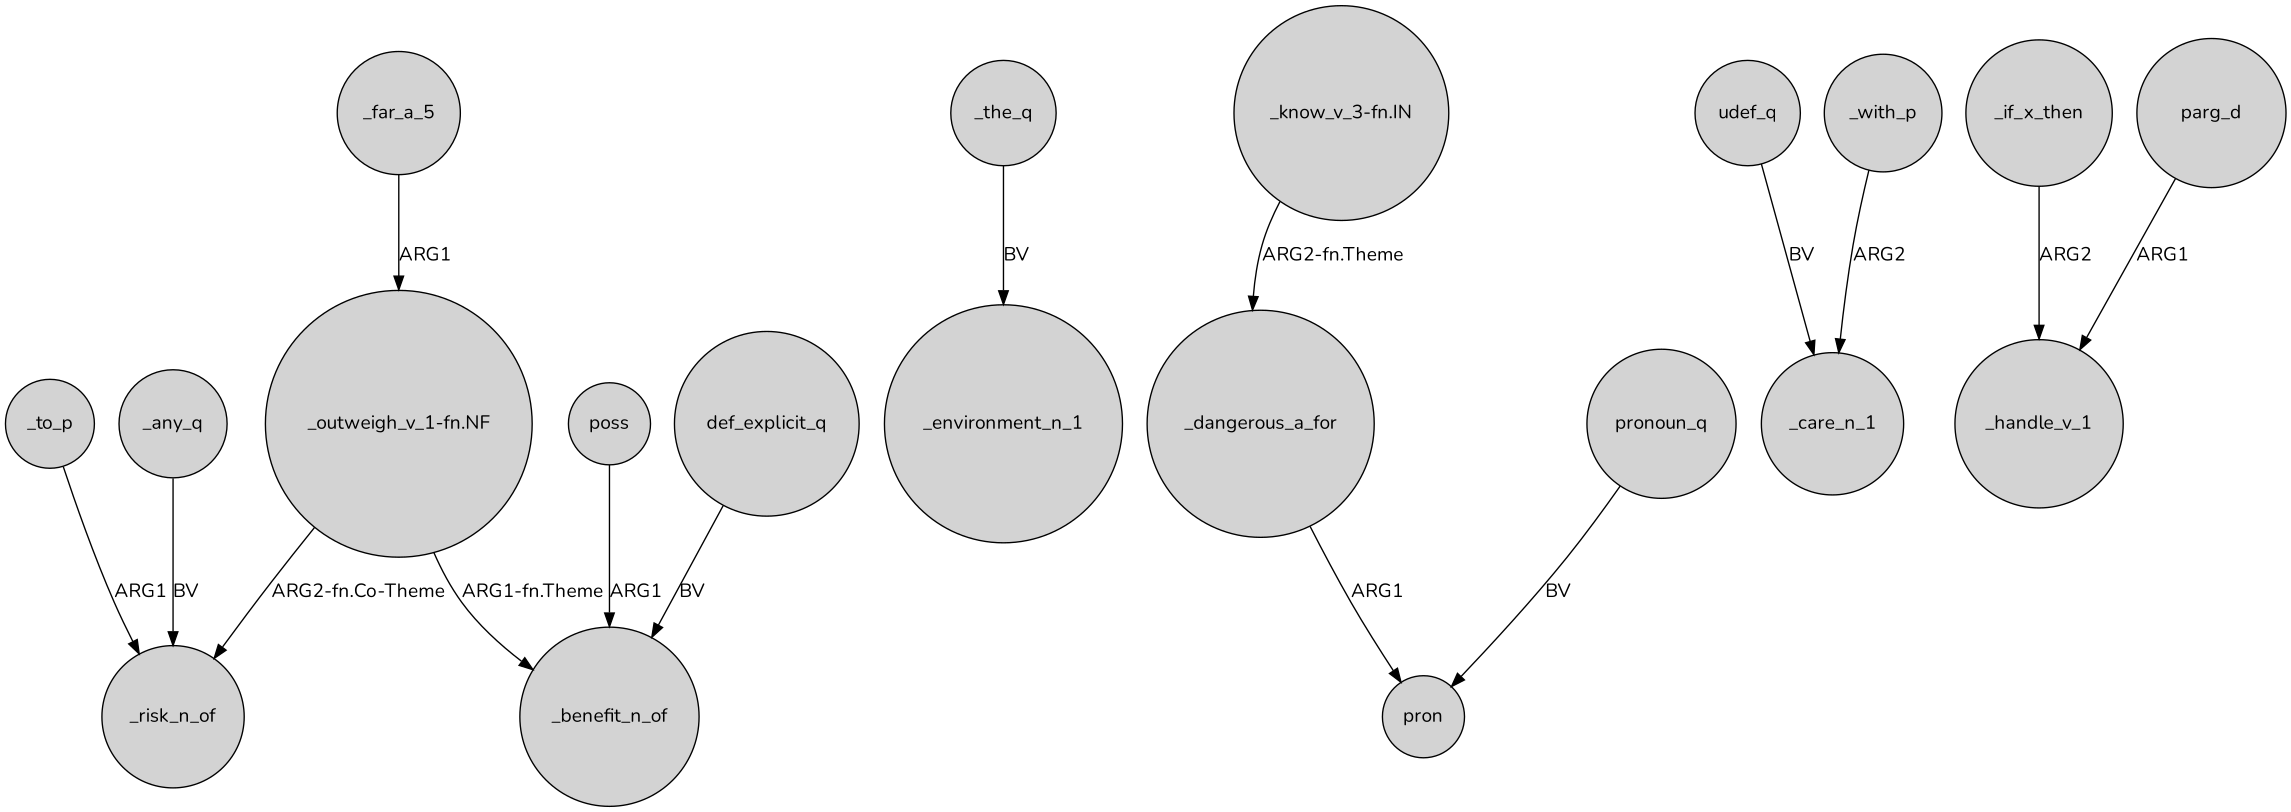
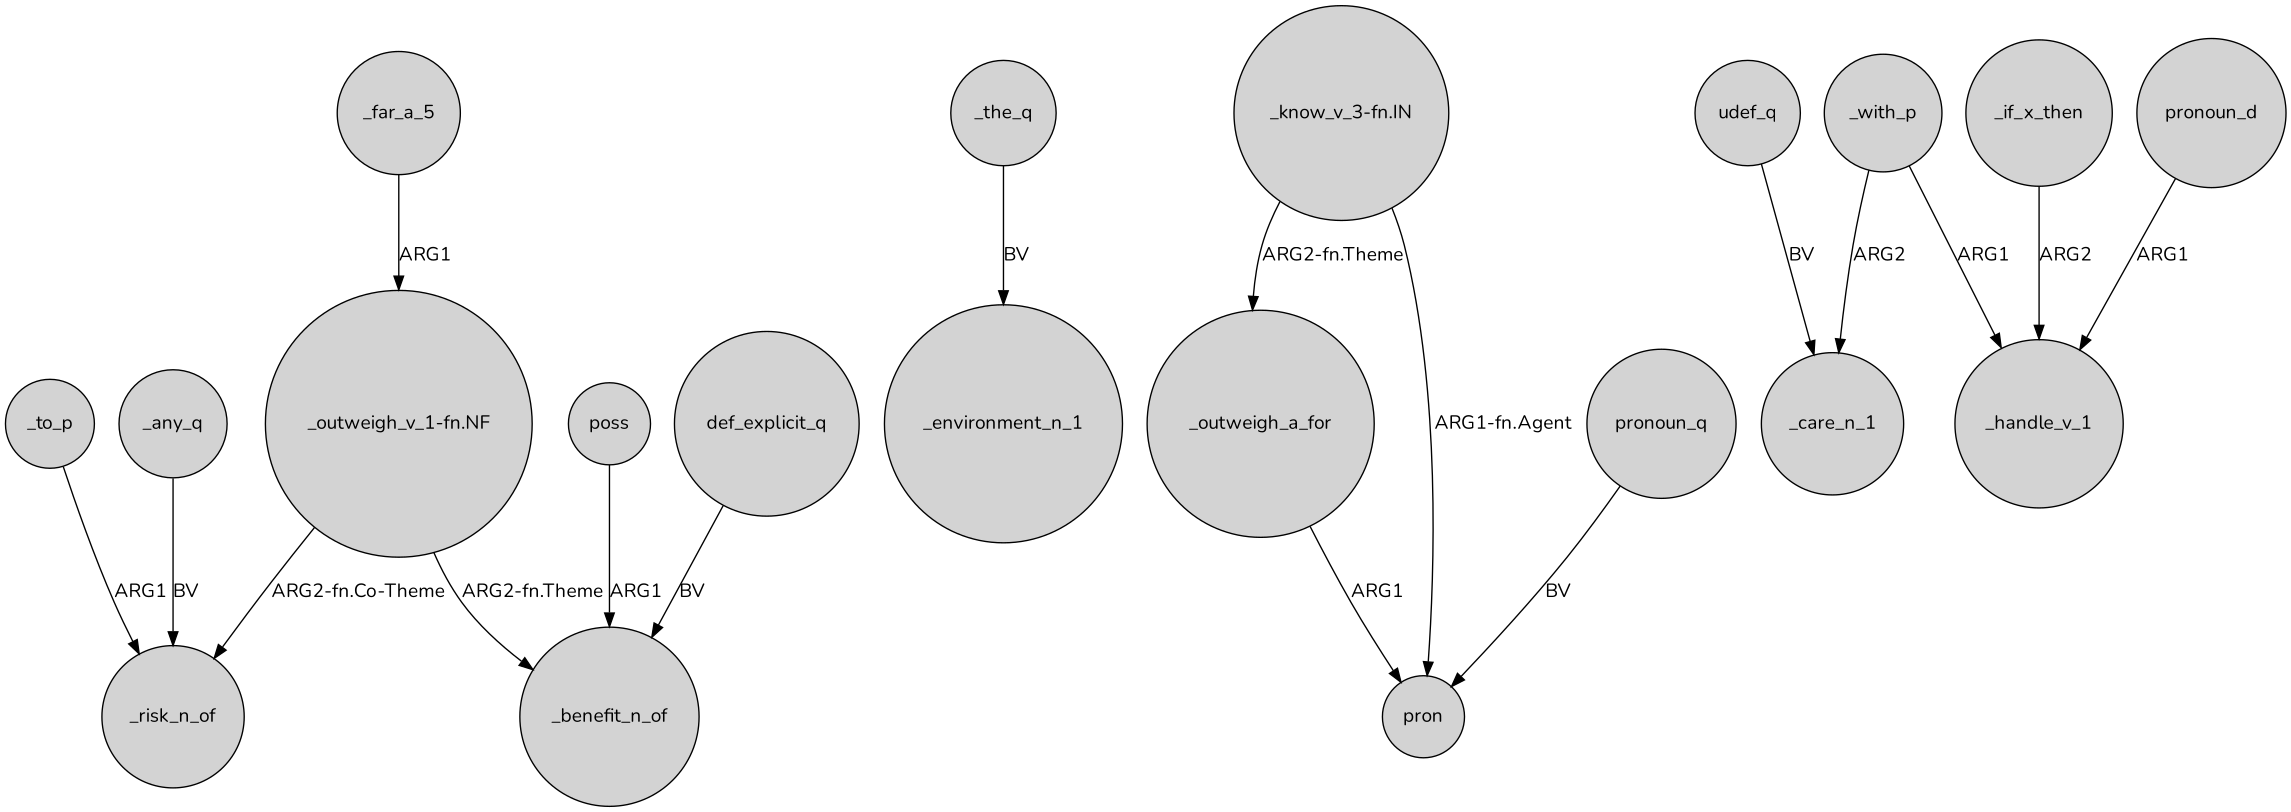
(2211, 113) -> (2211, 113)
none -> (1952, 251)
(1261, 424) -> (1261, 424)
none -> (1430, 433)
(533, 592) -> (533, 592)
